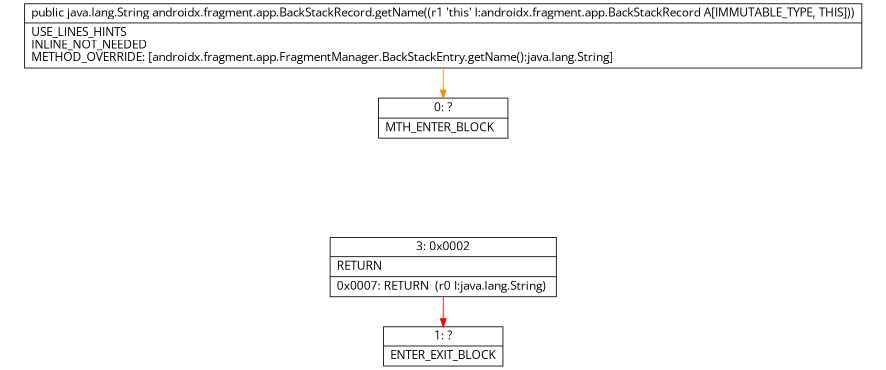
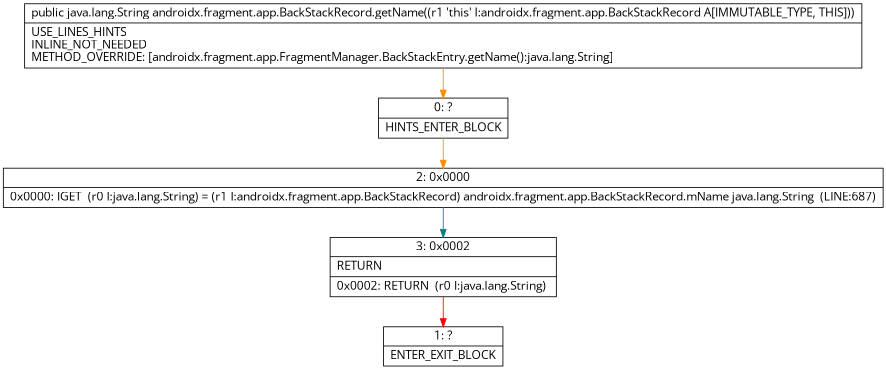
(439, 128) -> (443, 128)
none -> (443, 188)
(443, 286) -> (443, 286)
